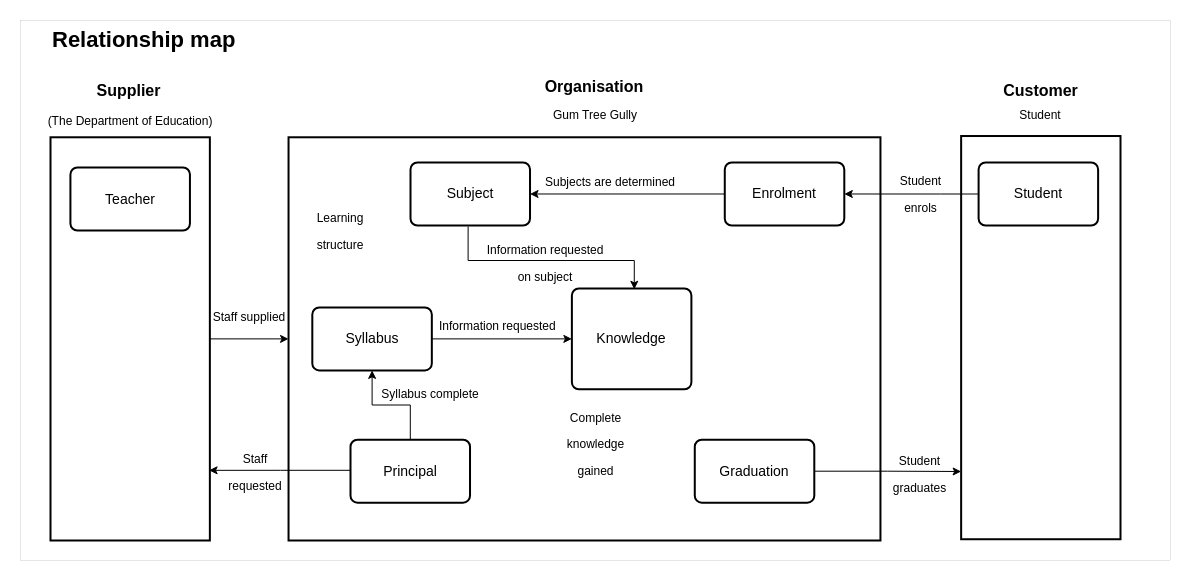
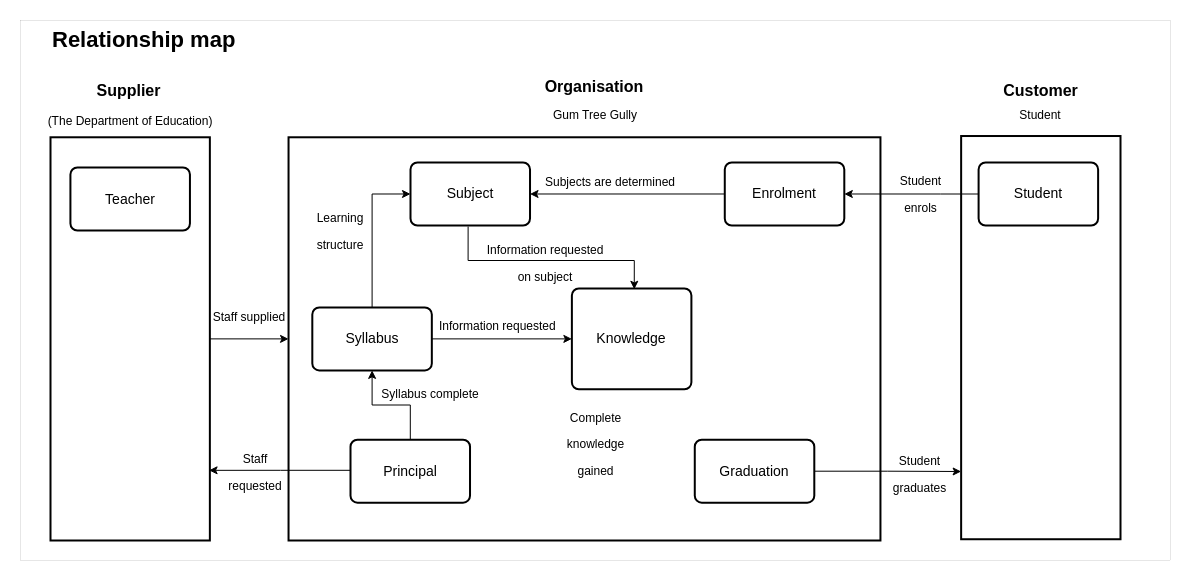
none -> (372, 235)
